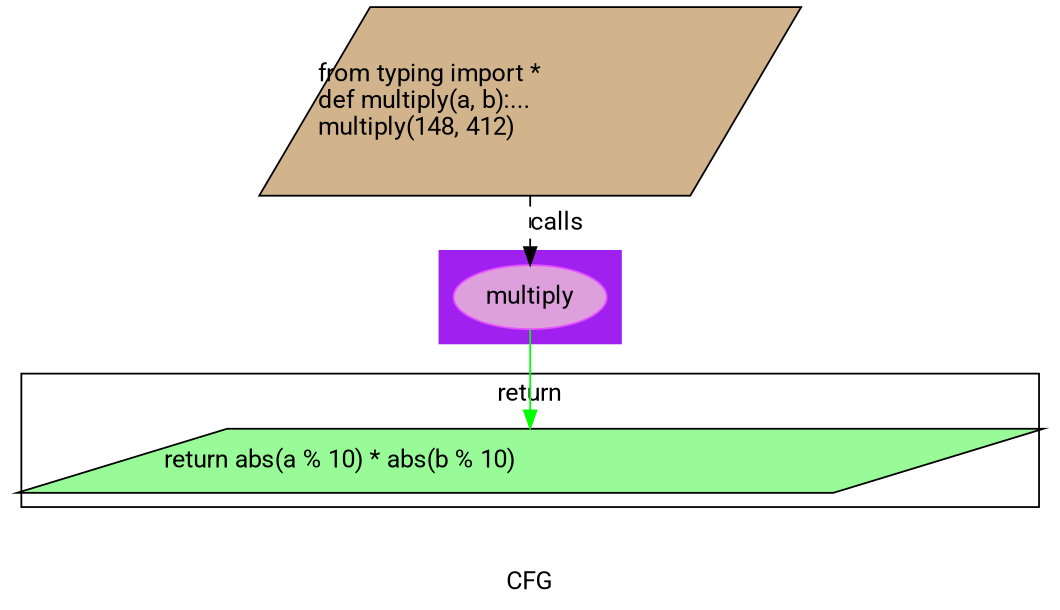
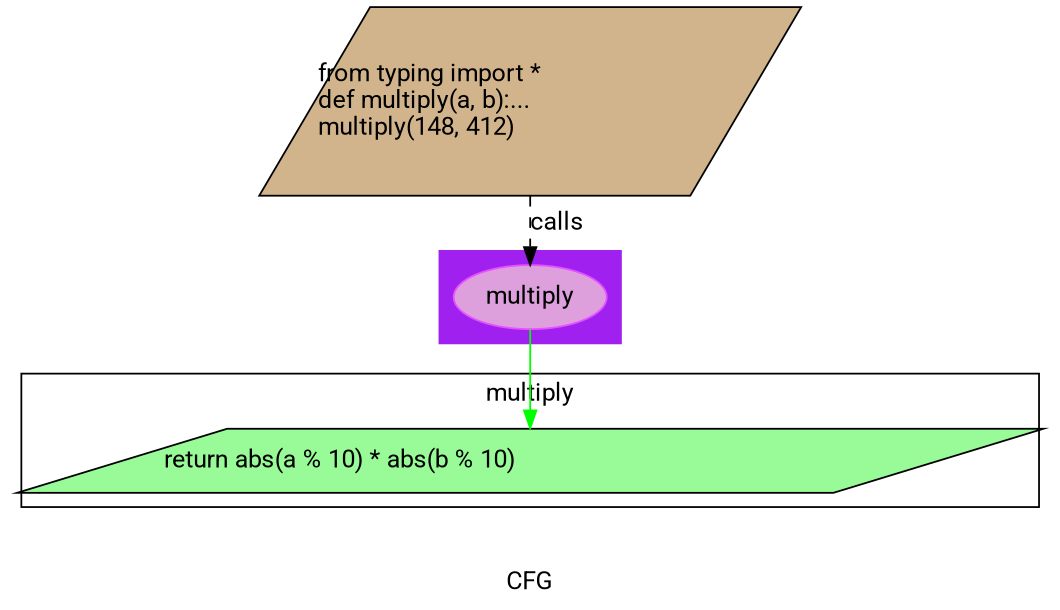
(530, 394) -> (530, 394)
